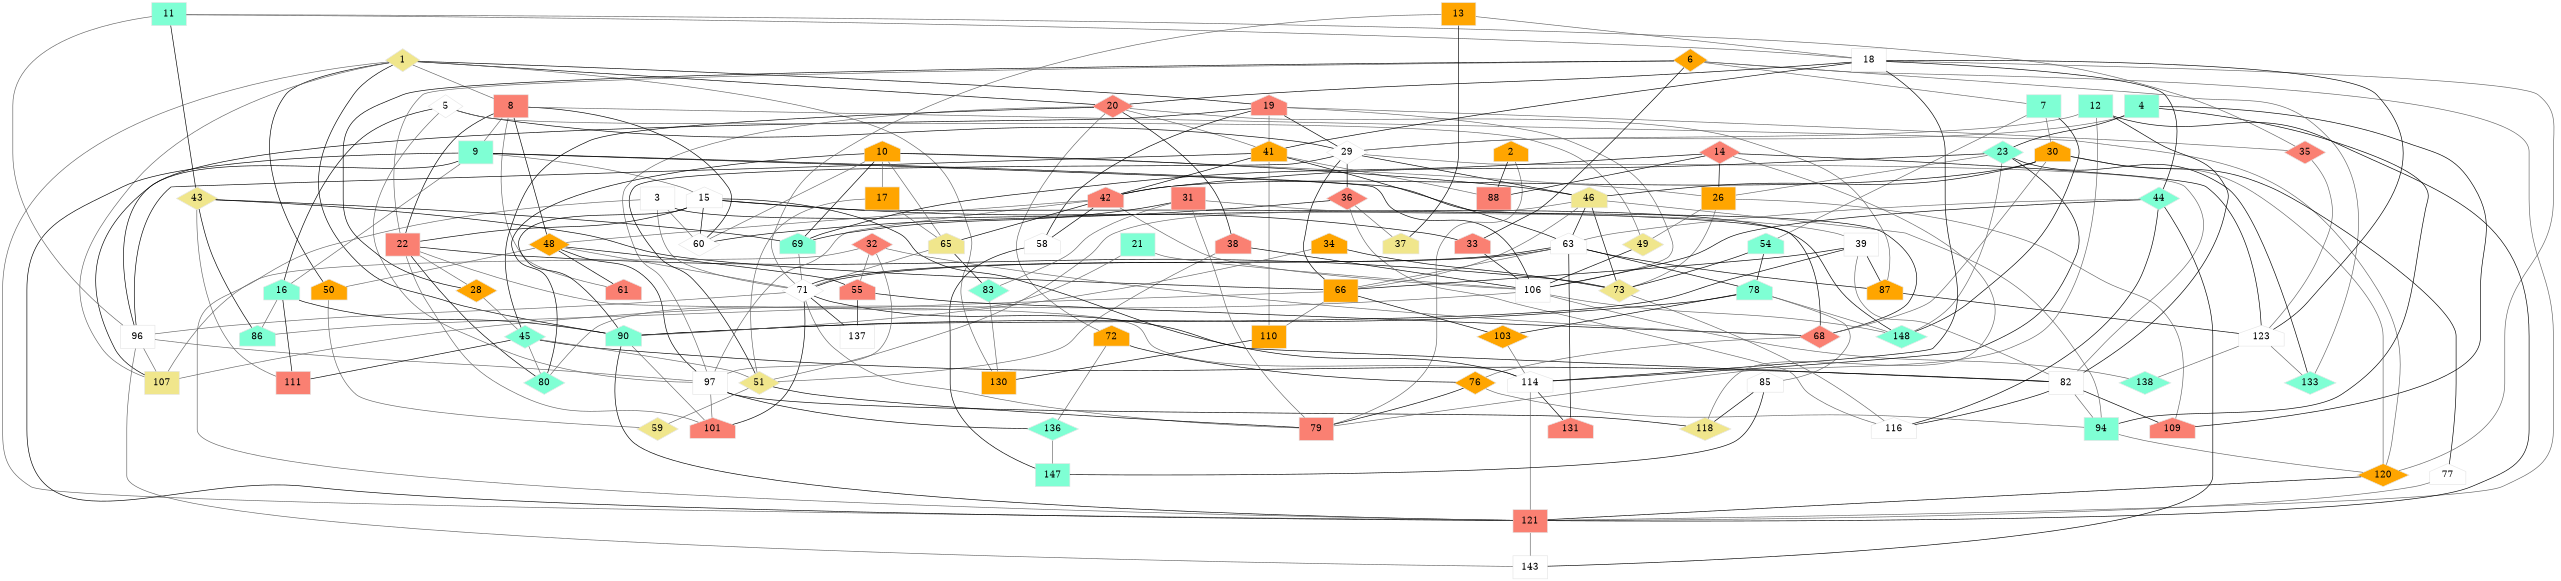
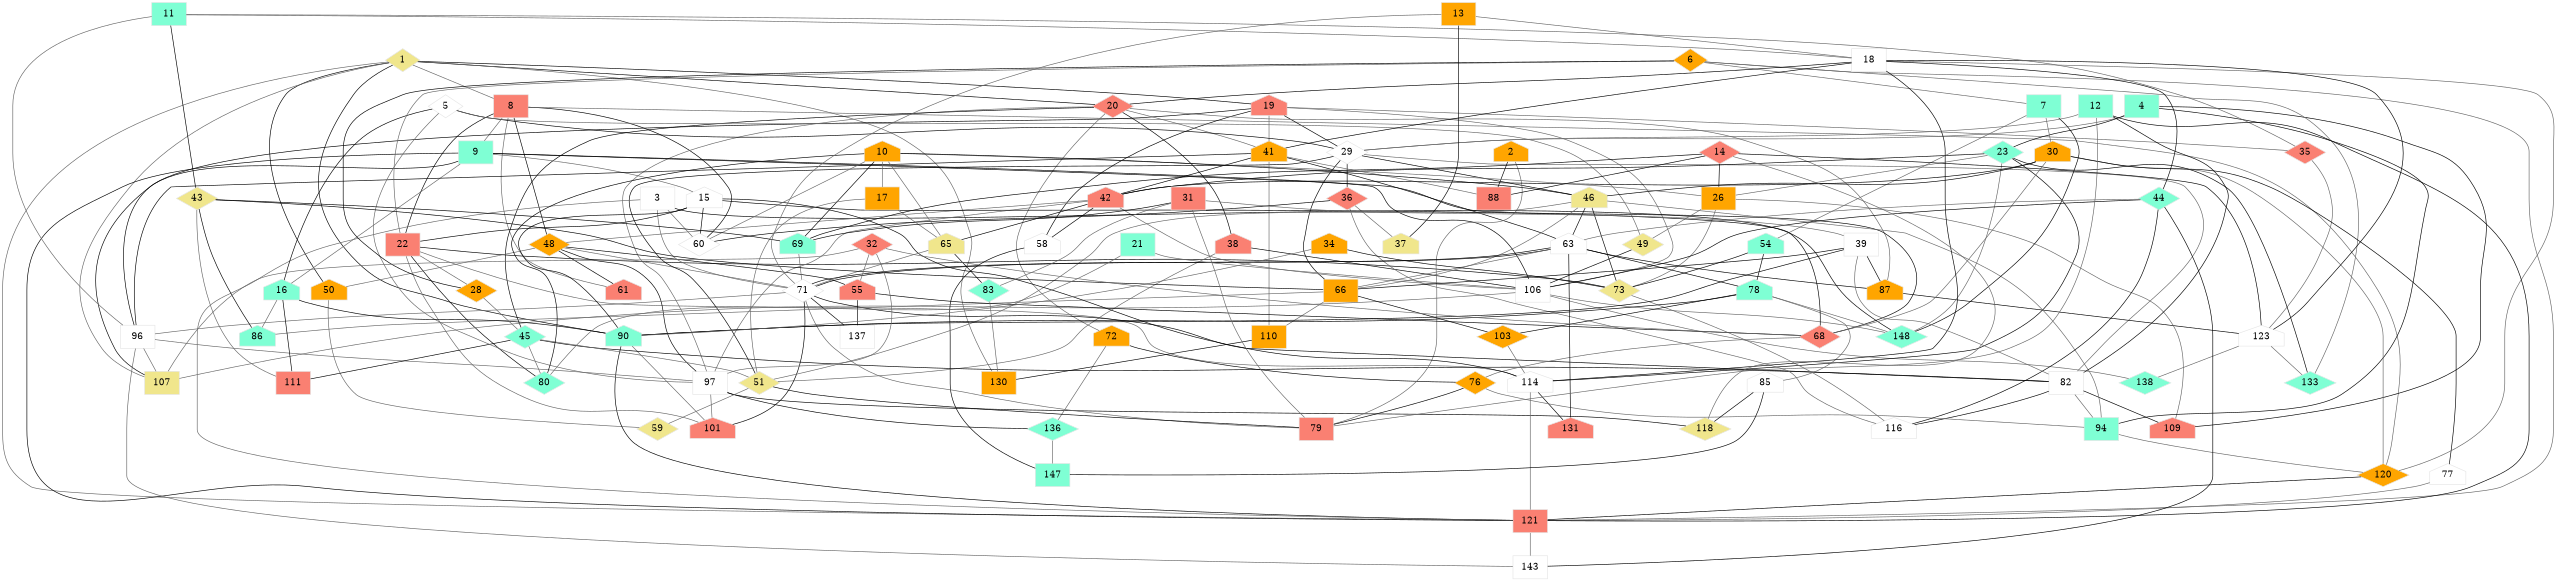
(1473, 245) -> none
